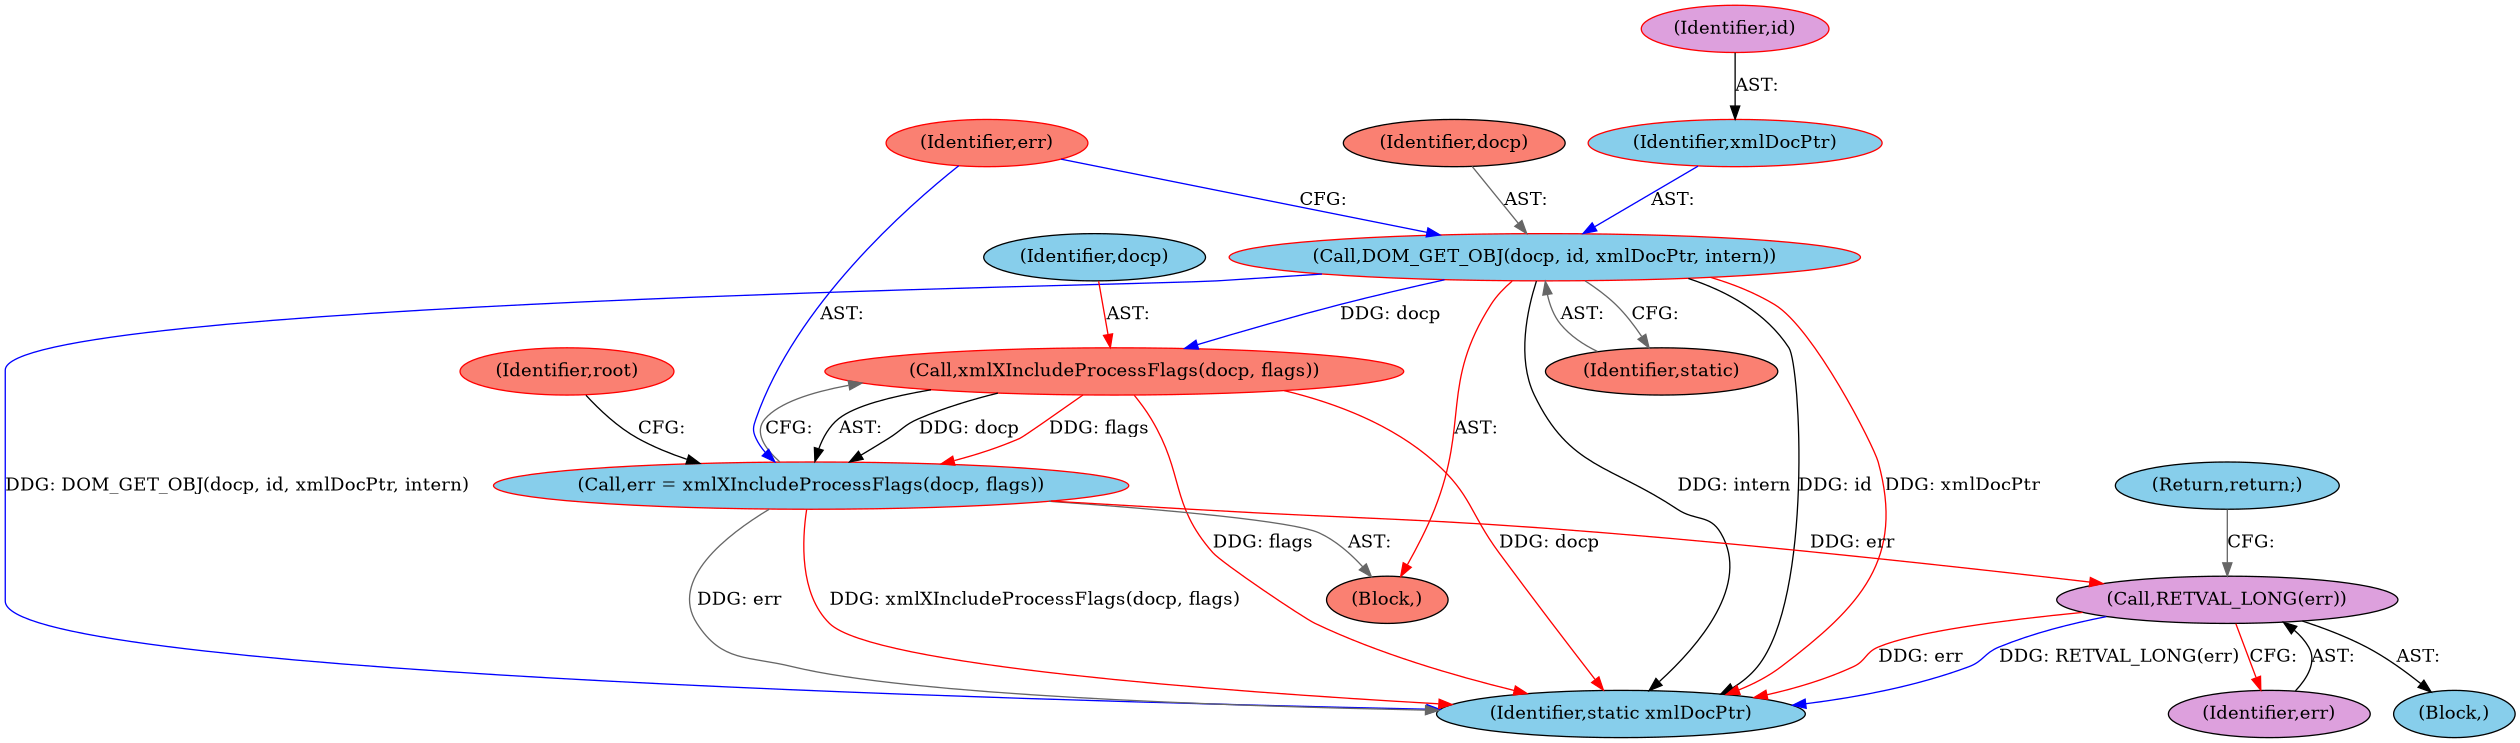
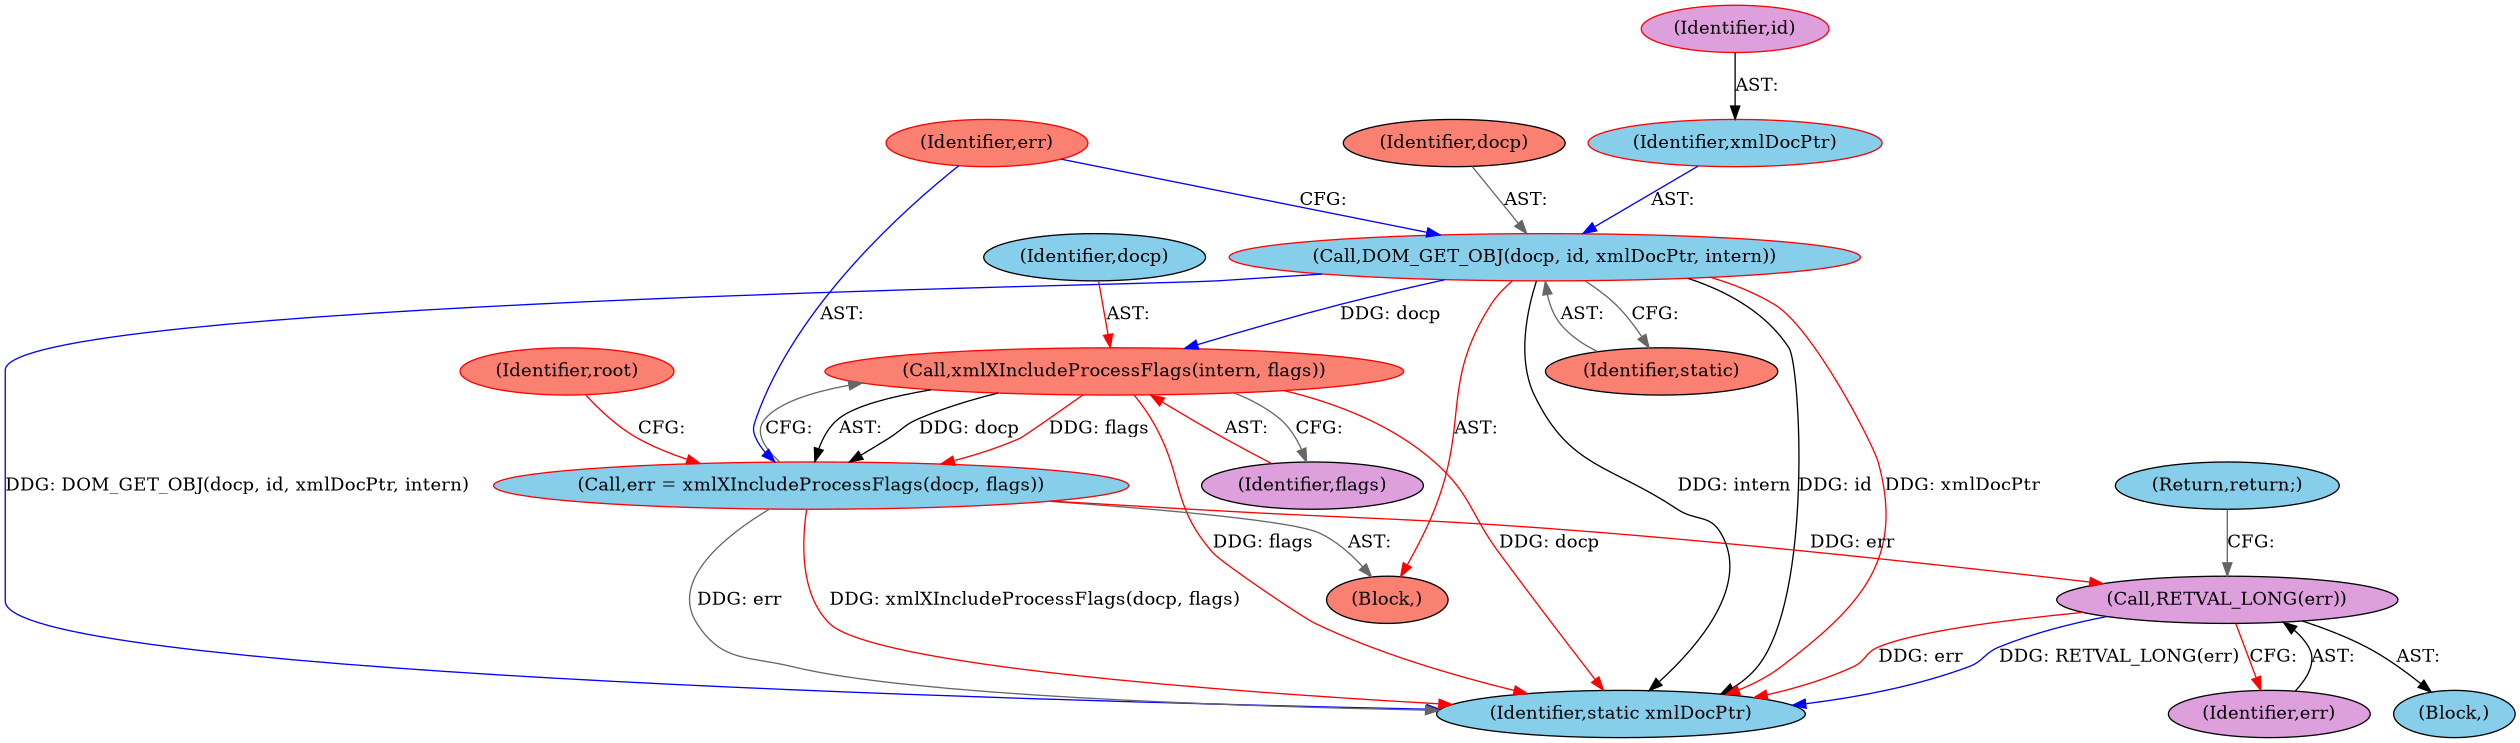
(1114, 371) -> (1114, 371)
(632, 435) -> (632, 435)
none -> (1312, 486)
